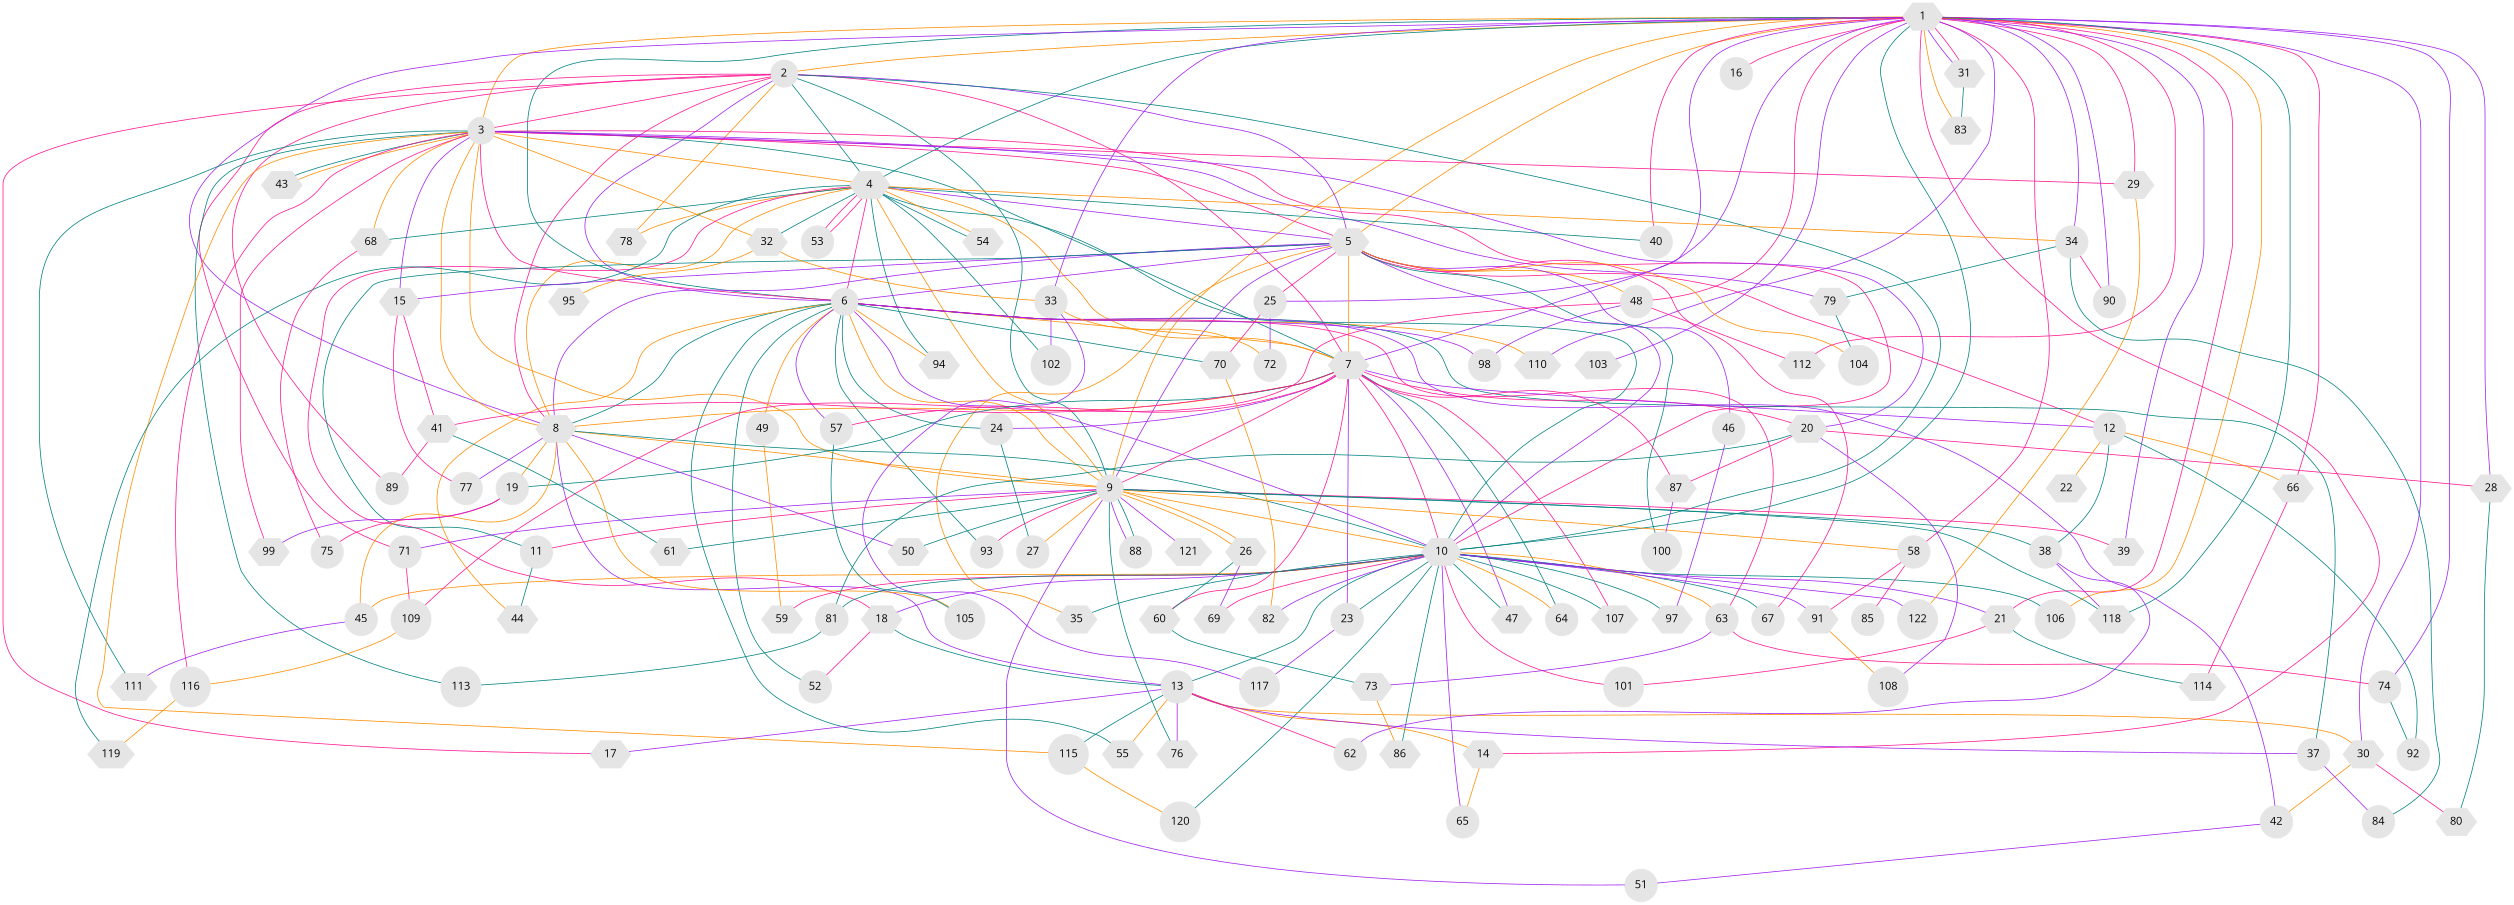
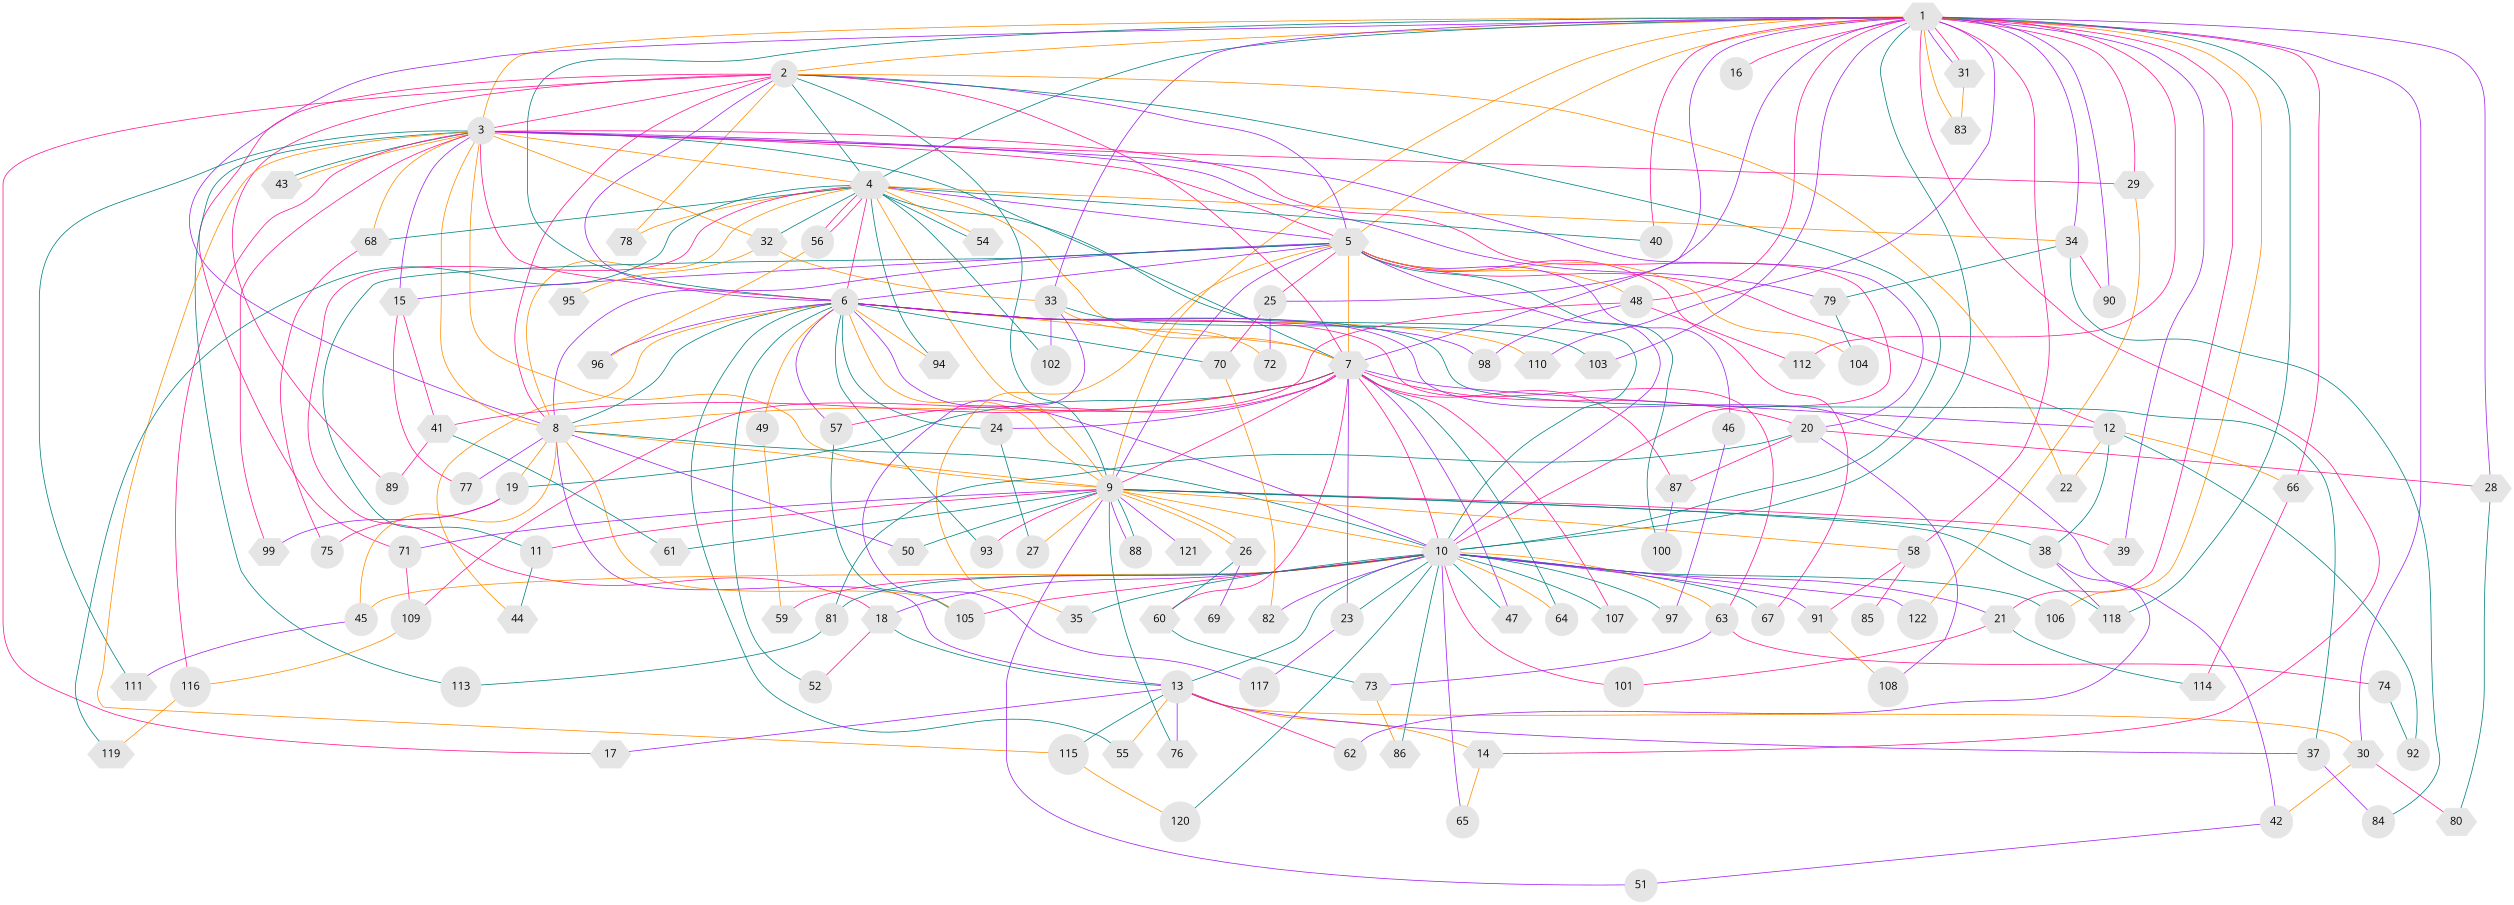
none -> (1504, 102)
(1963, 102) -> (1963, 102)
(2450, 124) -> none
(818, 242) -> (818, 242)
none -> (1326, 326)
none -> (598, 365)
(1323, 576) -> (1181, 583)
